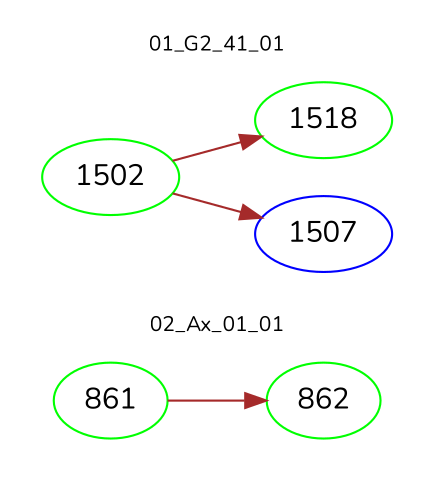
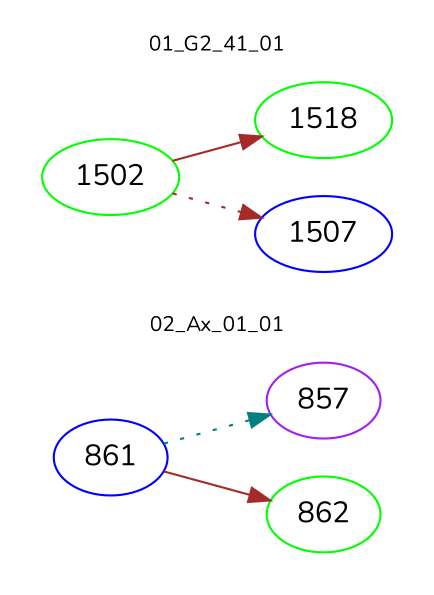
(207, 203) -> (207, 203)
(111, 401) -> (111, 458)
none -> (324, 401)
